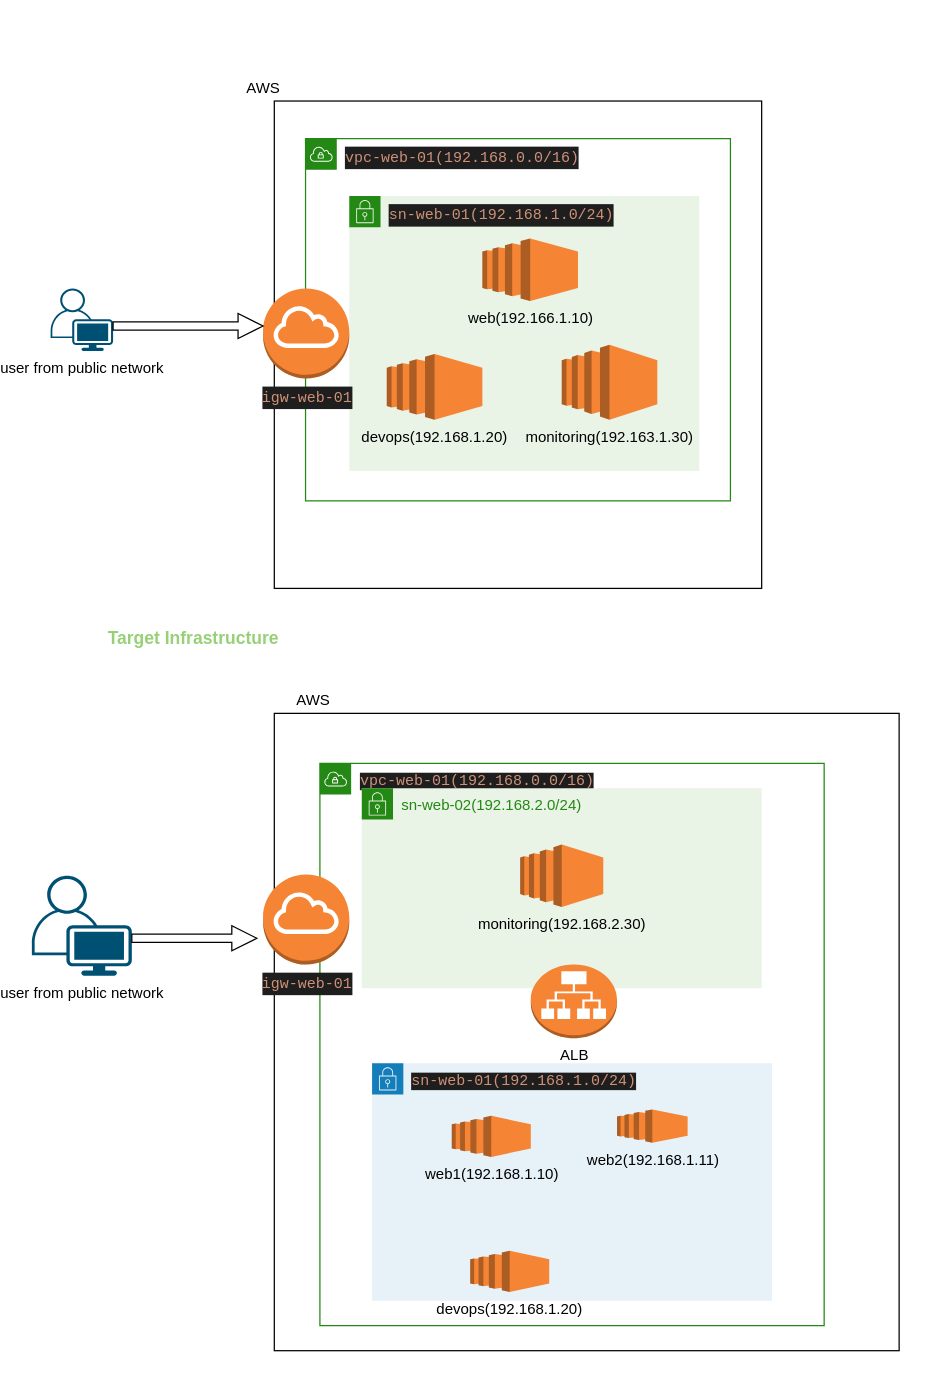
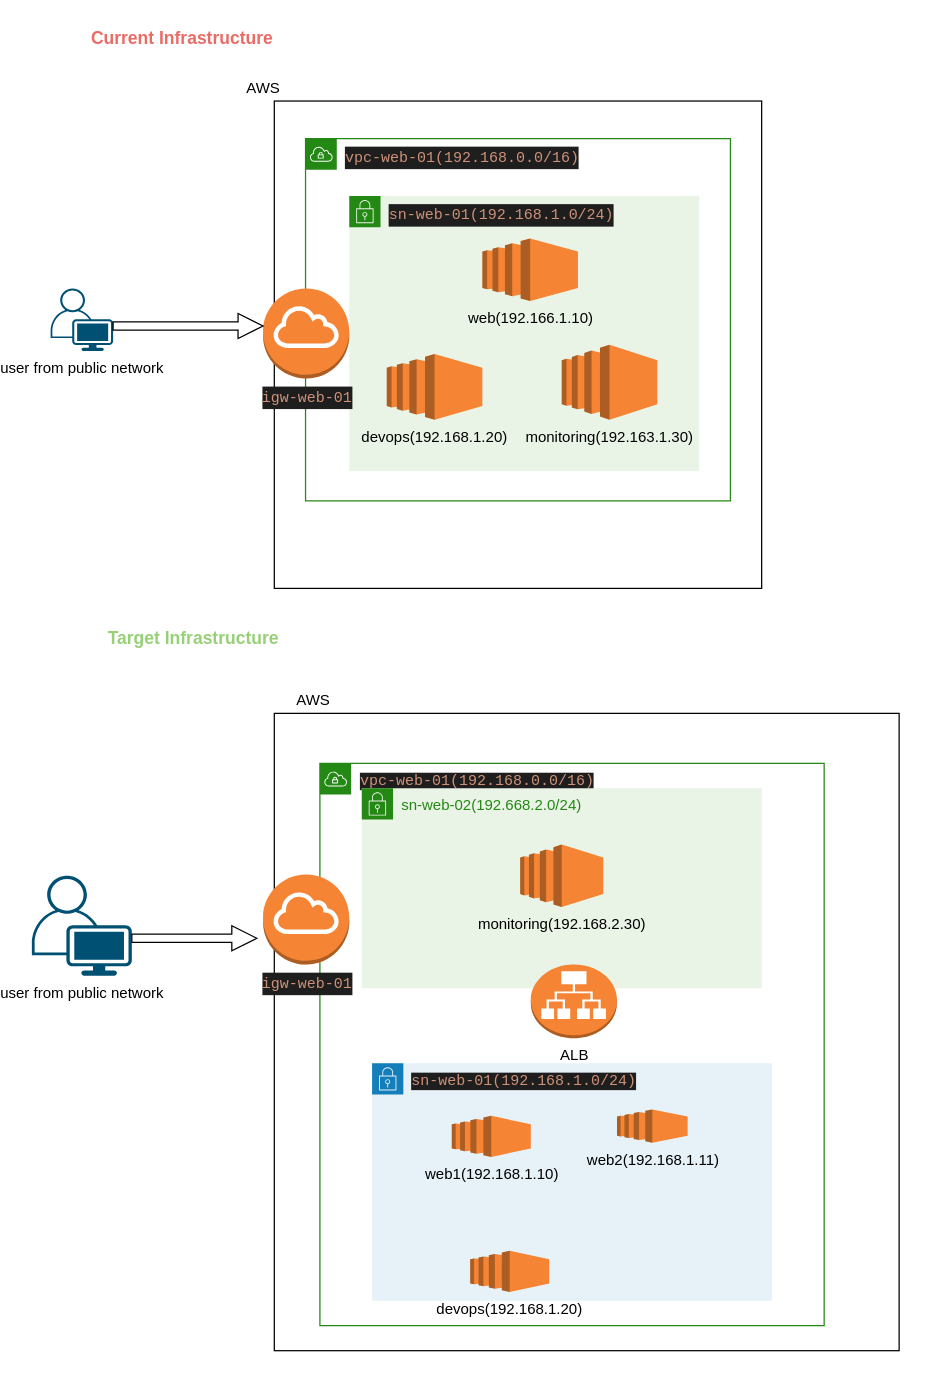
none -> (182, 38)
(501, 806) -> (501, 806)
